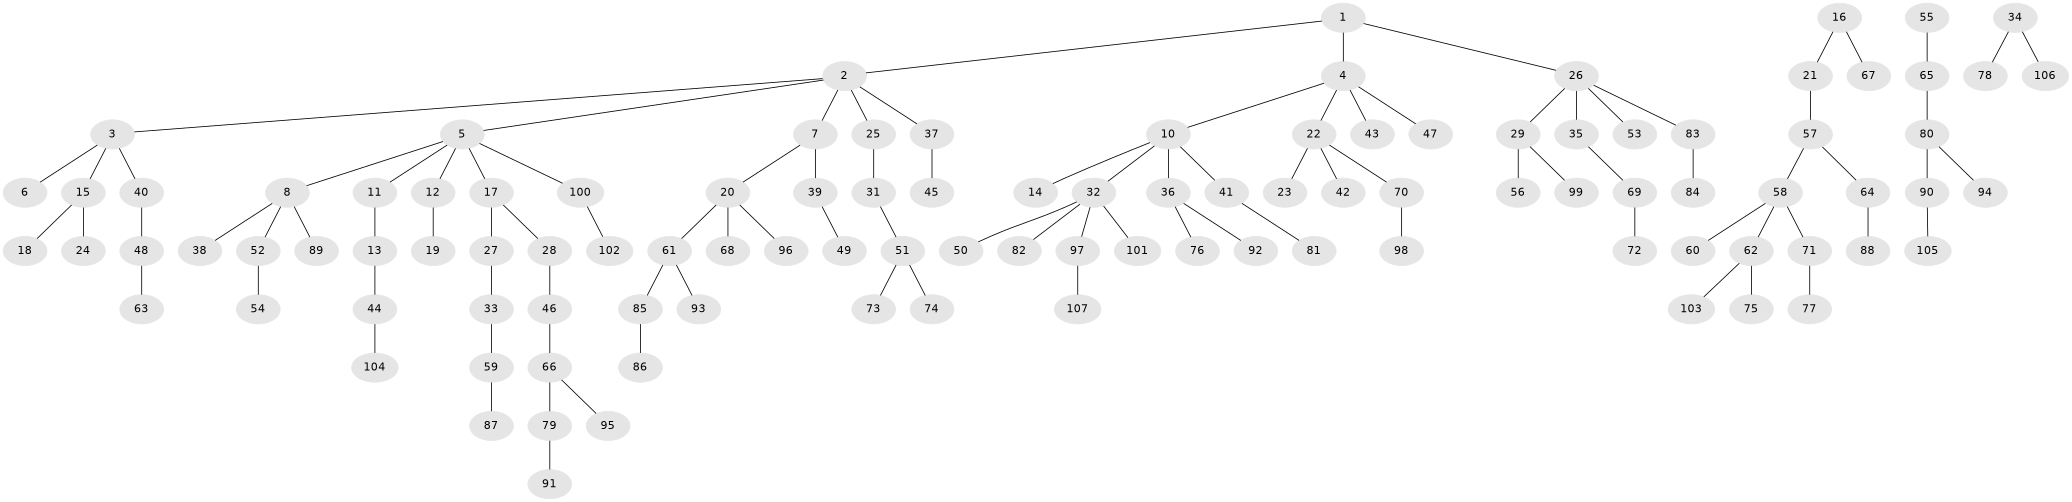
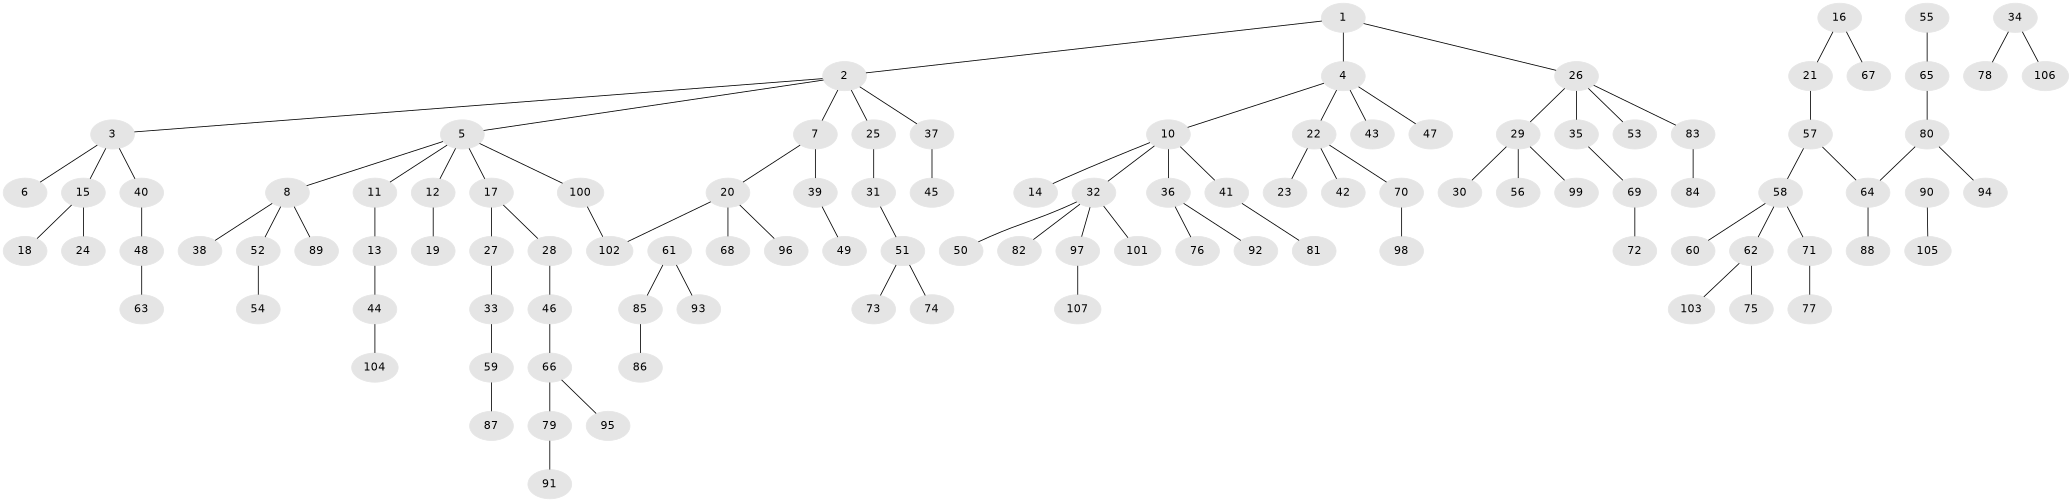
(1927, 164) -> (1898, 164)
none -> (1460, 193)
(699, 222) -> (669, 222)
